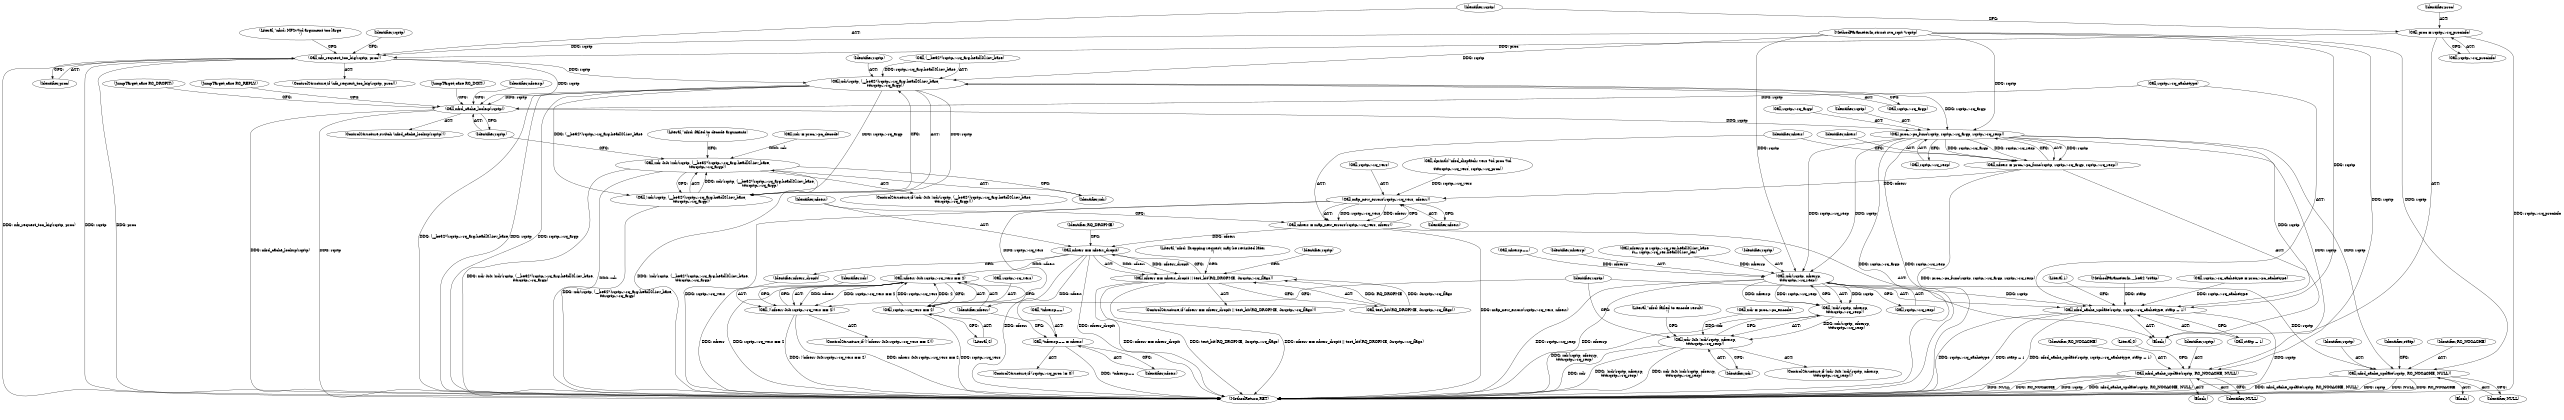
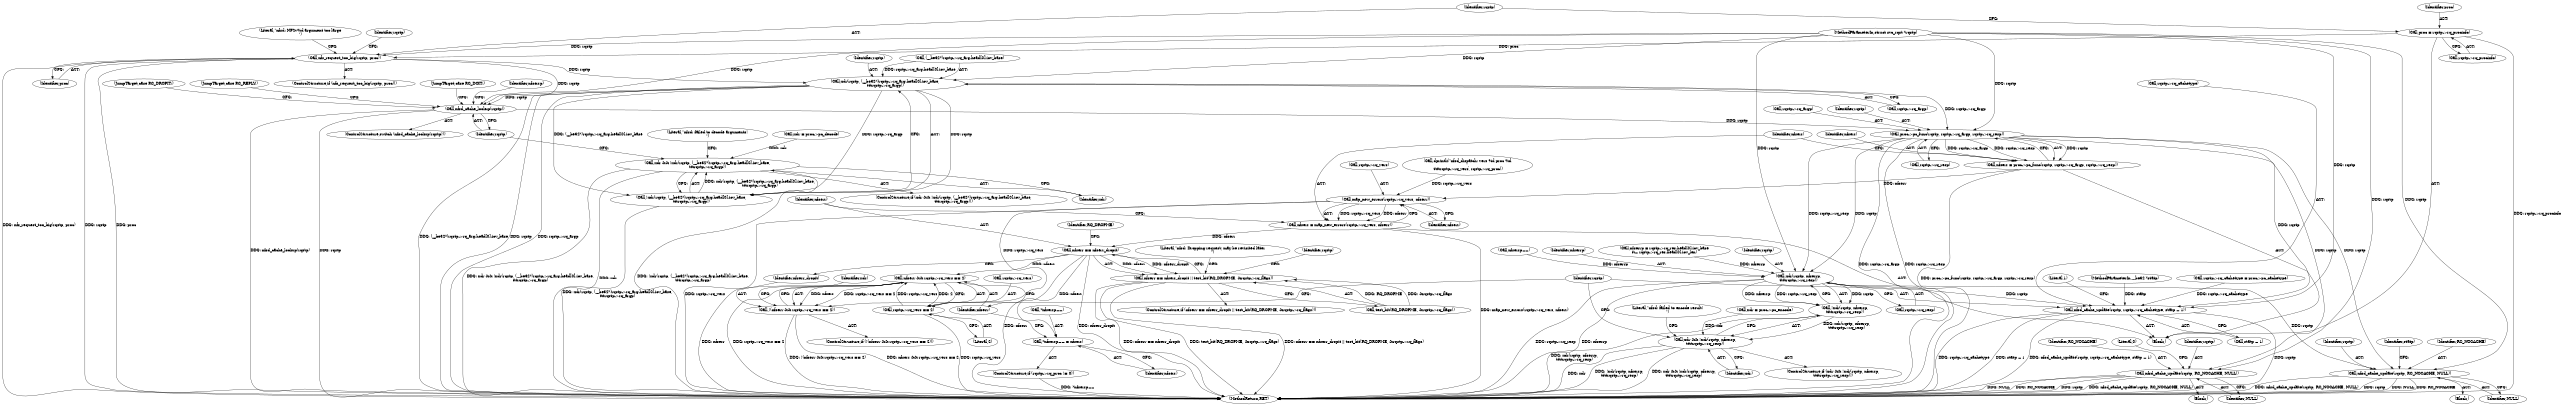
(1330, 101) -> (1150, 41)
(1134, 391) -> (1127, 397)
